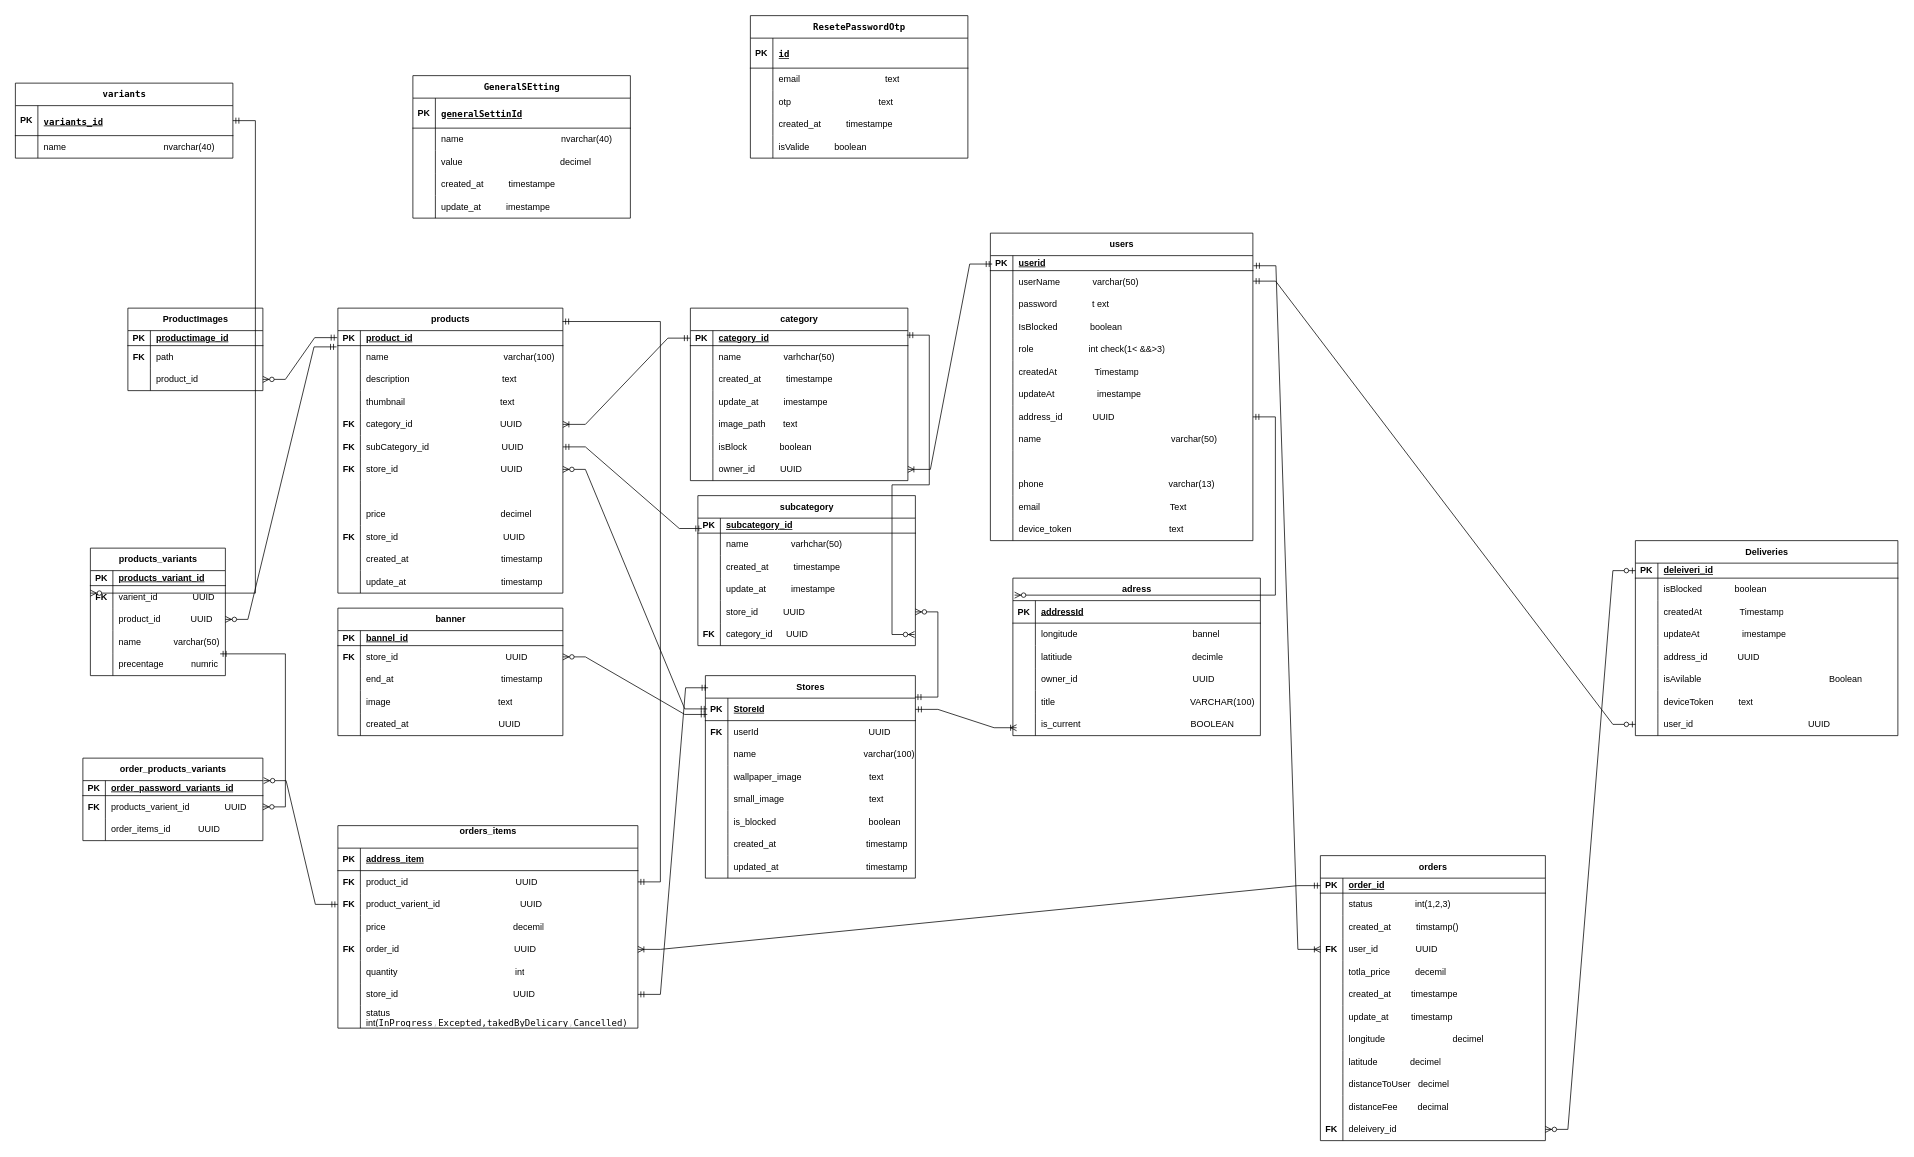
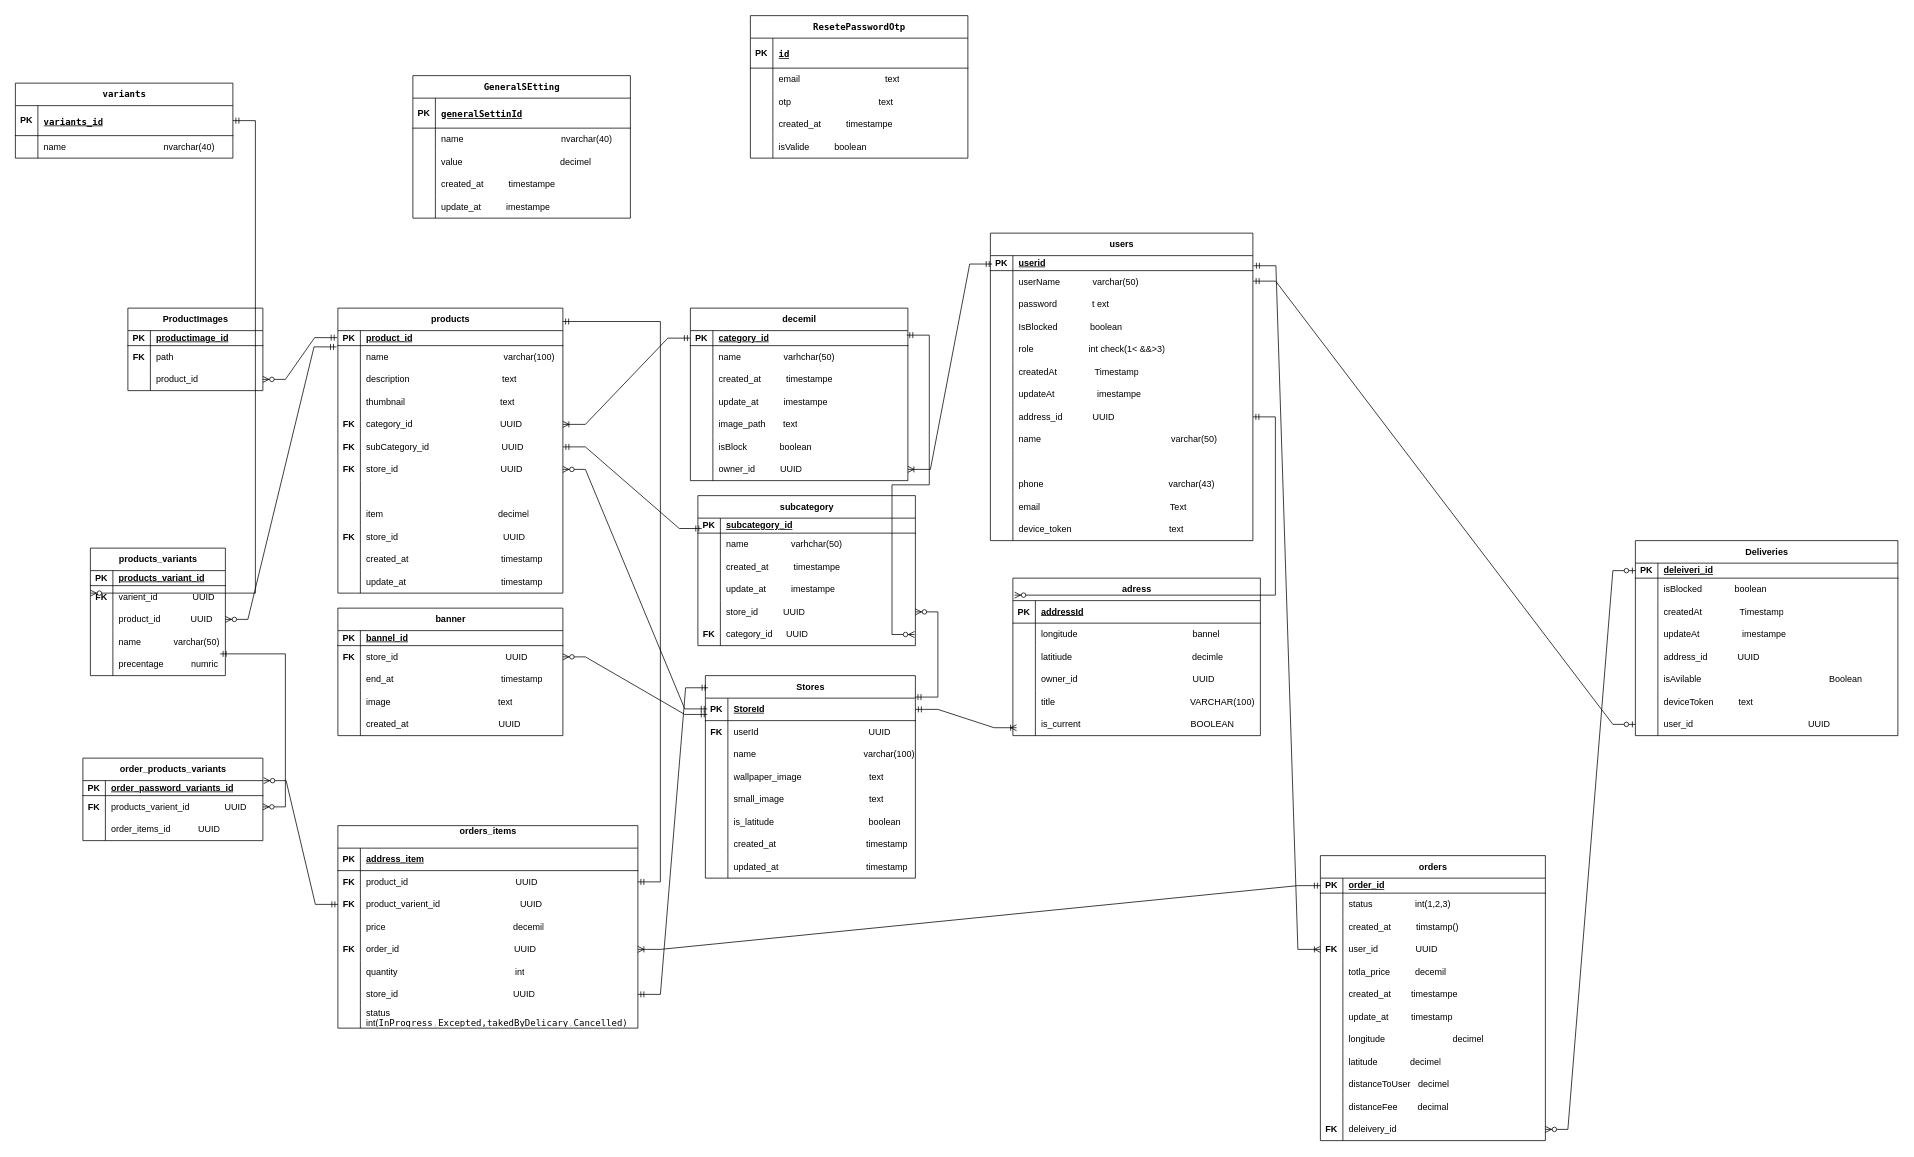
(800, 319) -> (800, 319)
(1136, 484) -> (1136, 484)
(465, 514) -> (465, 514)
(821, 822) -> (822, 822)
